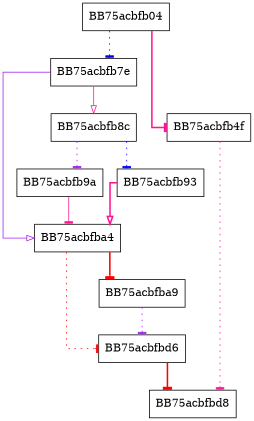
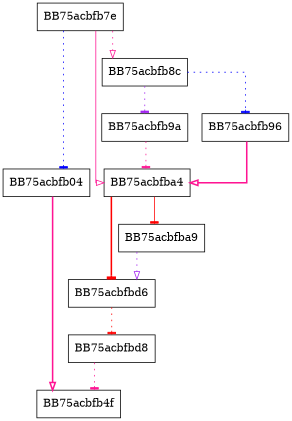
(110, 43) -> (64, 98)
(152, 85) -> (53, 290)
(94, 96) -> (113, 41)
(3, 143) -> (96, 107)
(161, 183) -> (245, 127)
(69, 208) -> (146, 153)
(110, 264) -> (154, 208)
(220, 264) -> (94, 374)
(67, 314) -> (111, 236)
(142, 319) -> (137, 262)
(167, 374) -> (112, 319)
